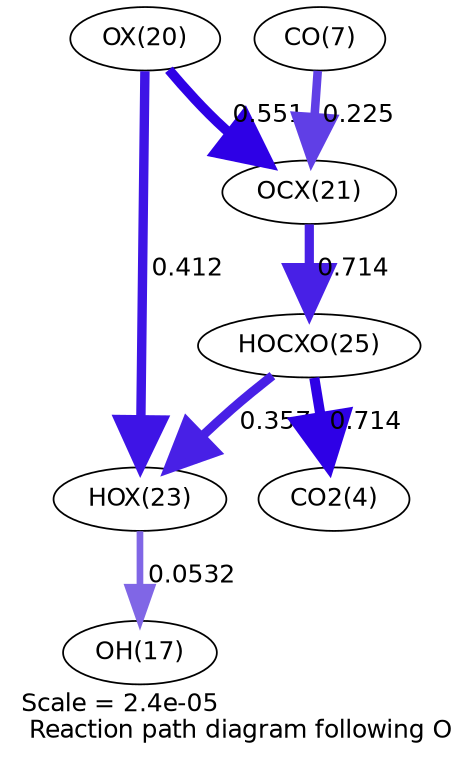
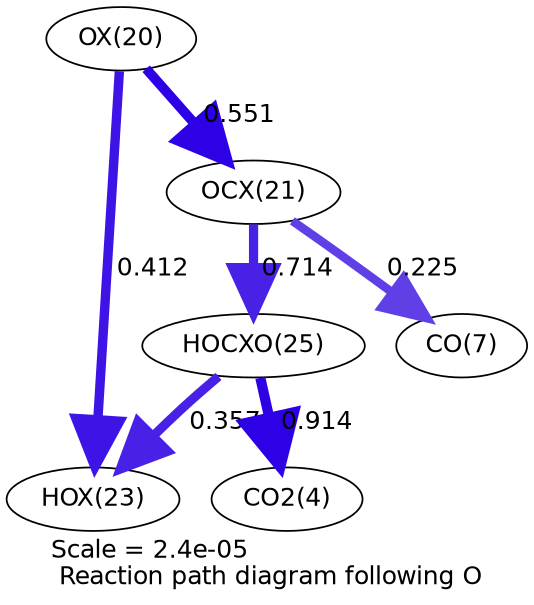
(316, 94) -> (343, 256)
(362, 422) -> (314, 422)
(140, 653) -> none
